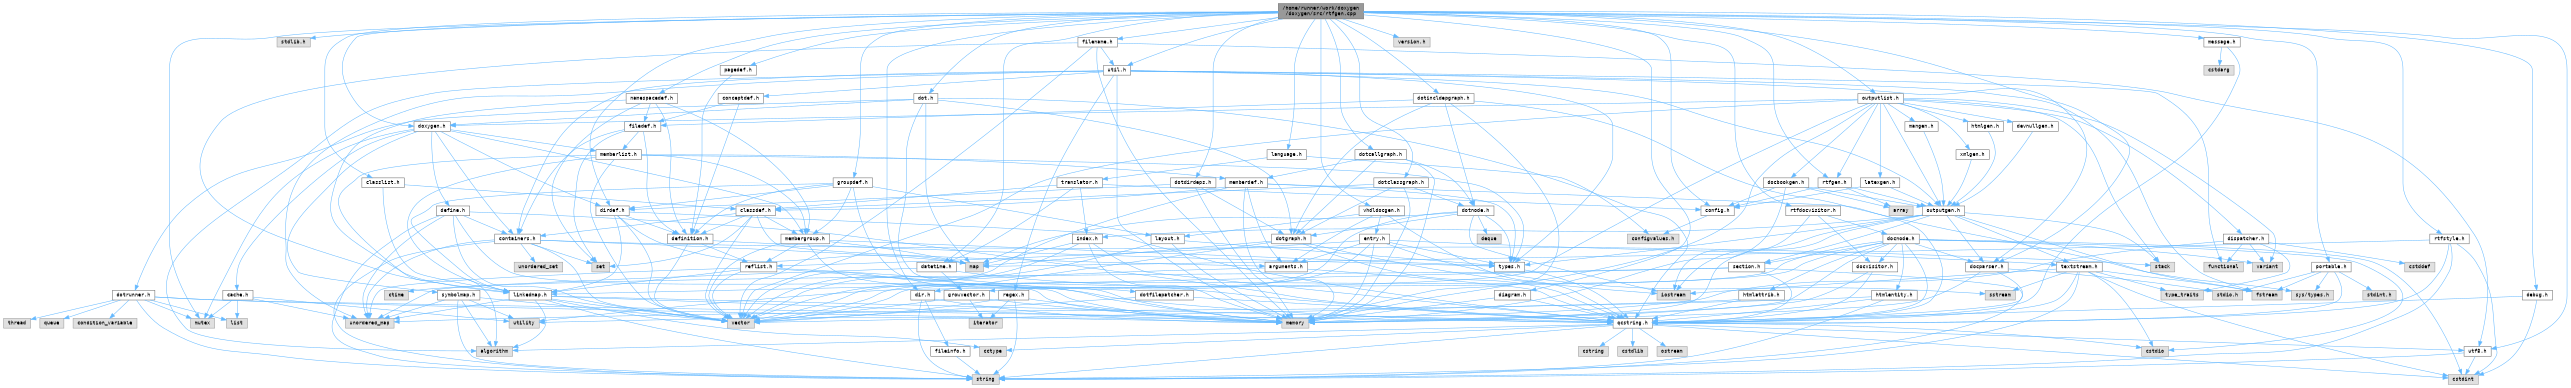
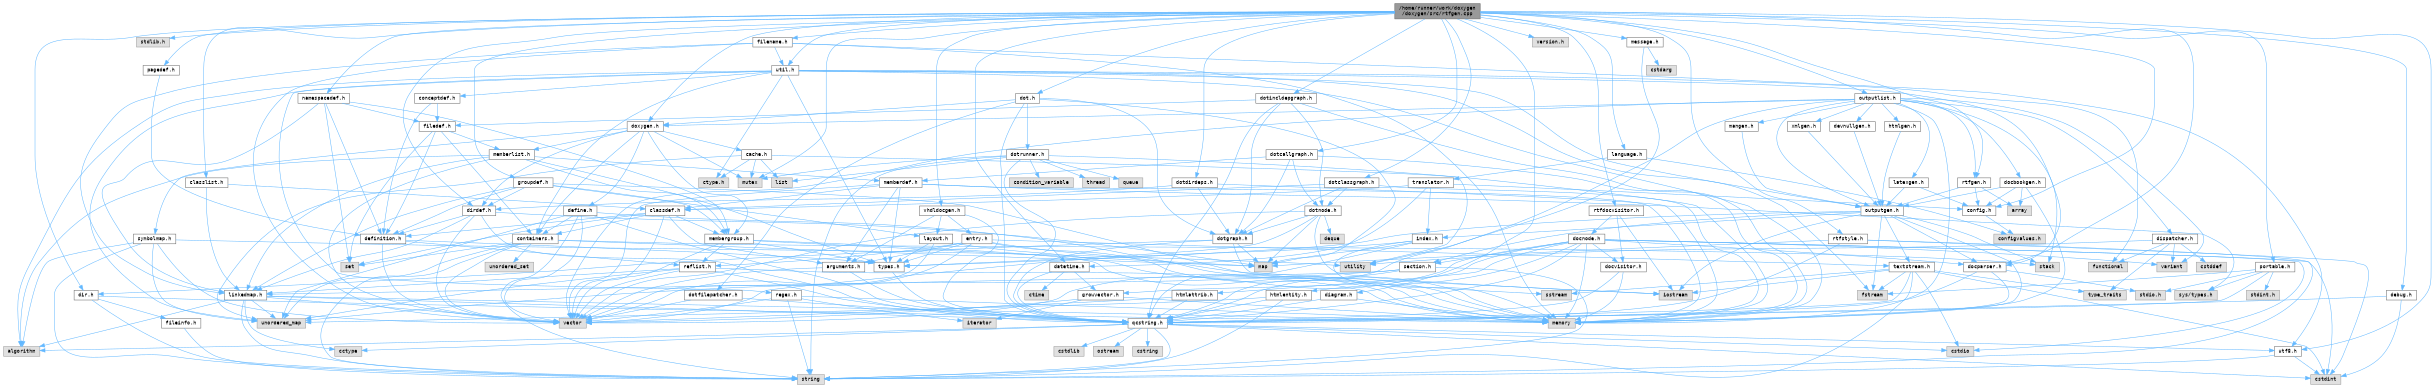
none -> (714, 183)
